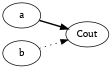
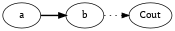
(50, 24) -> (50, 15)
